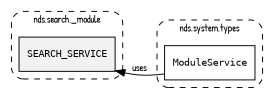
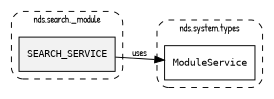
(144, 75) -> (135, 58)
